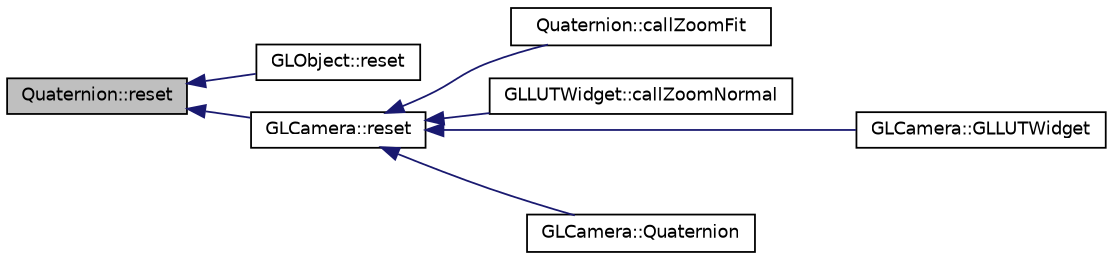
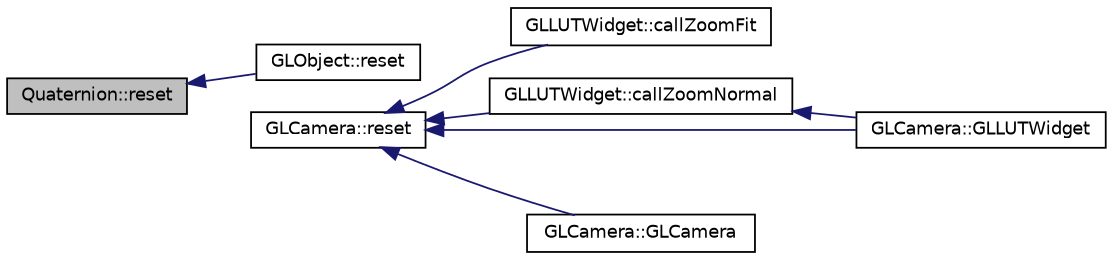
(641, 27) -> (641, 27)
(228, 115) -> none
none -> (834, 115)
(641, 233) -> (641, 233)
